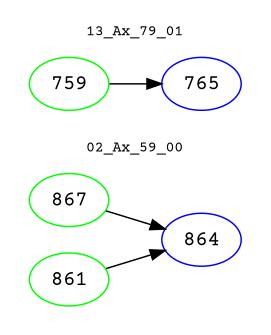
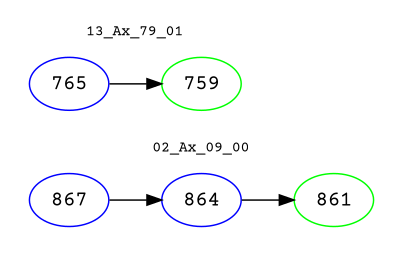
(128, 84) -> (128, 84)
(135, 148) -> (202, 148)
(69, 200) -> (69, 200)
(128, 262) -> (260, 200)
